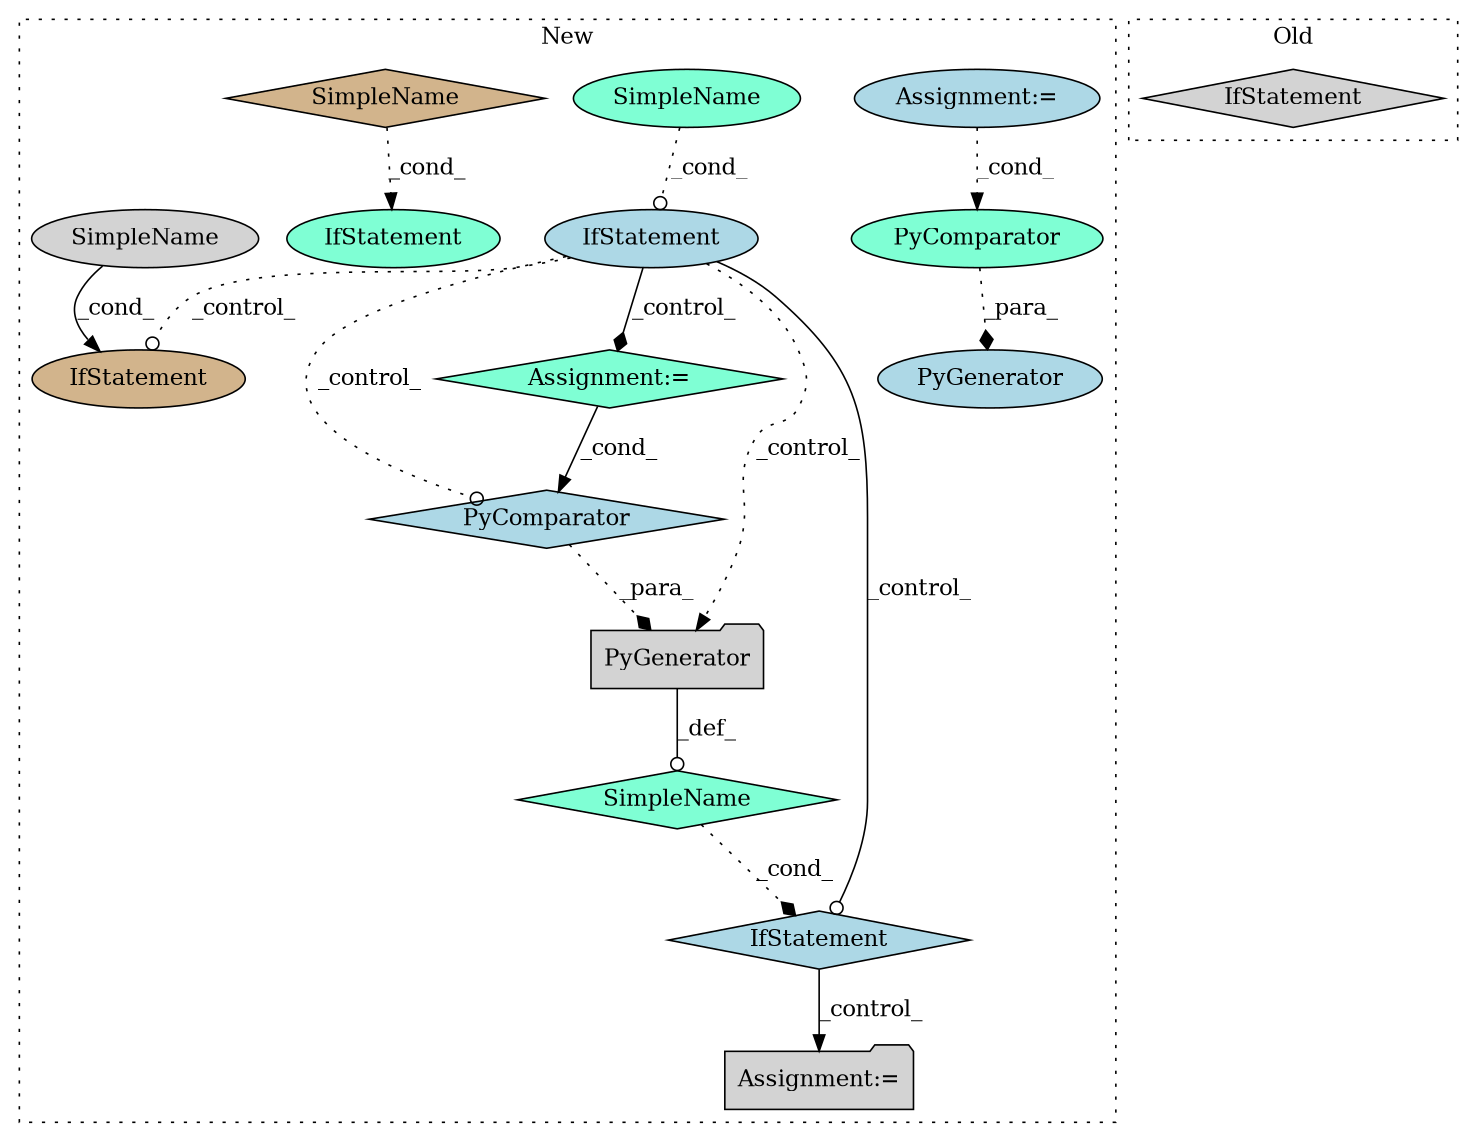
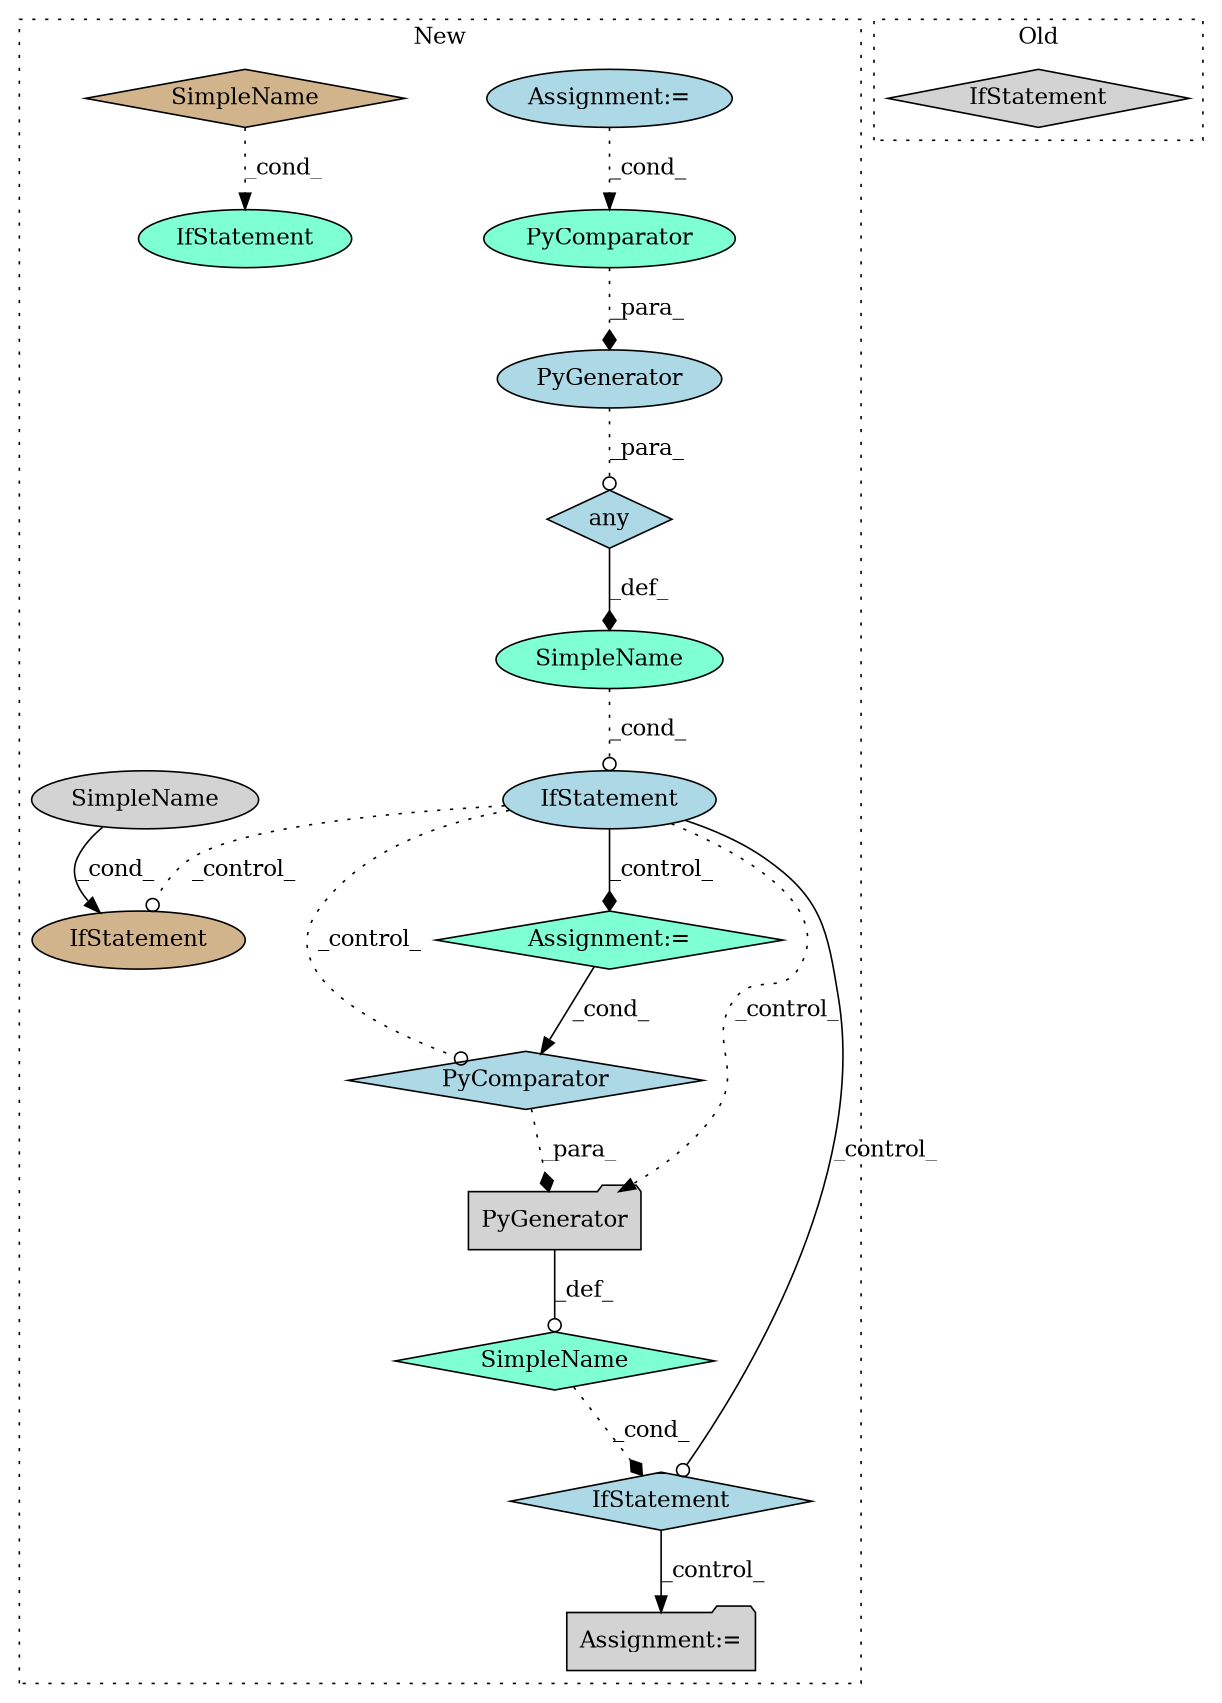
none -> (610, 519)
